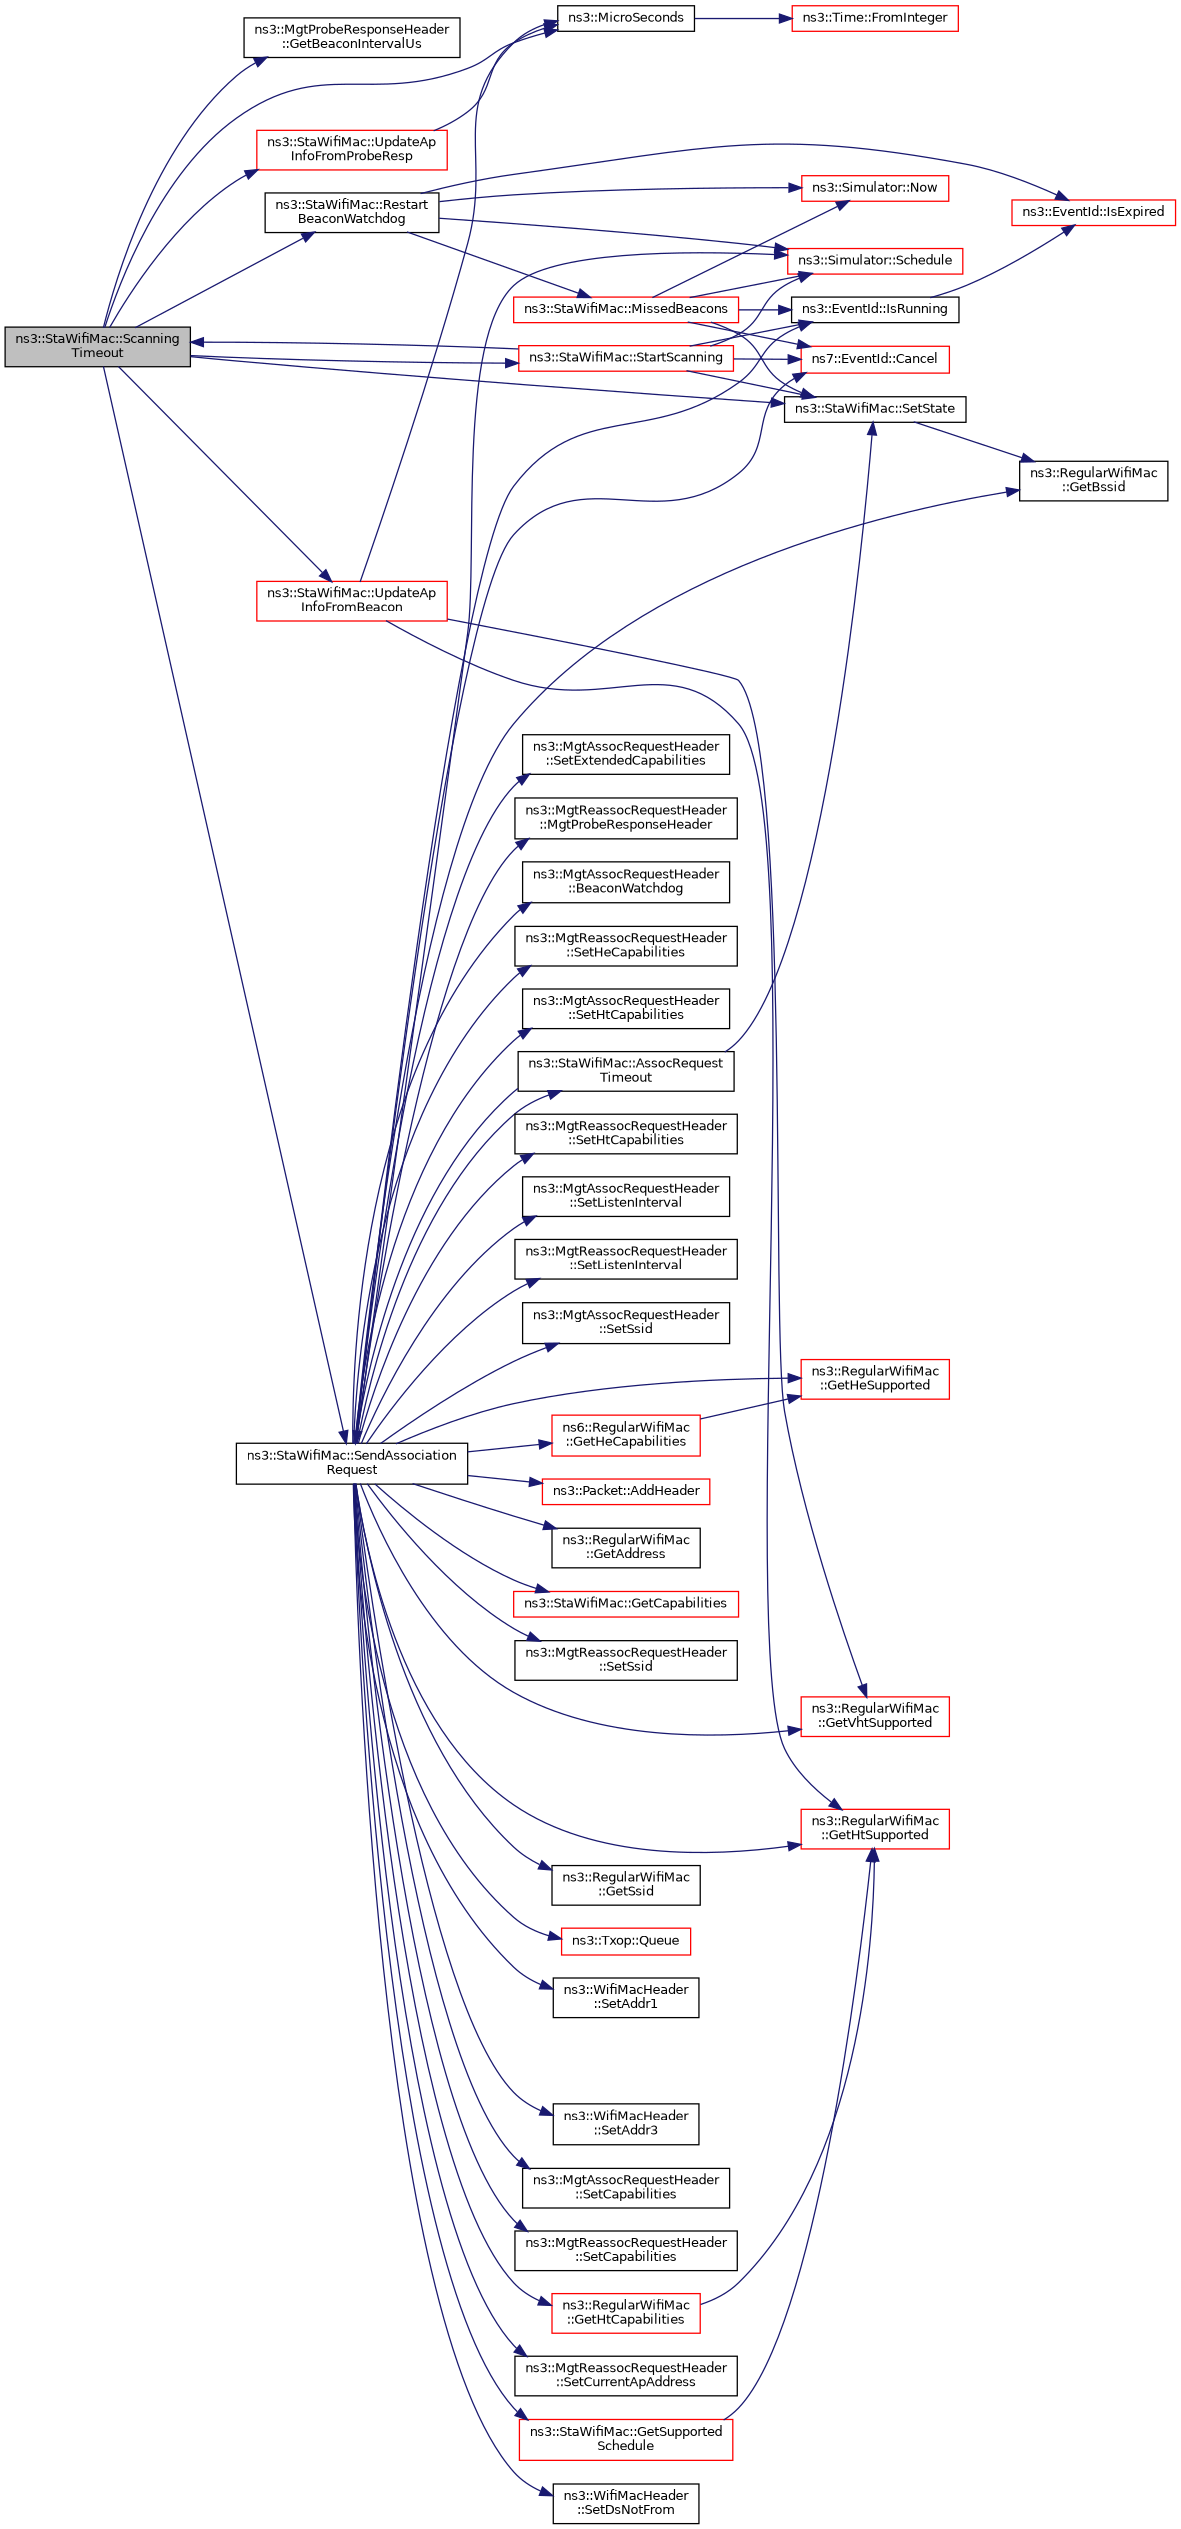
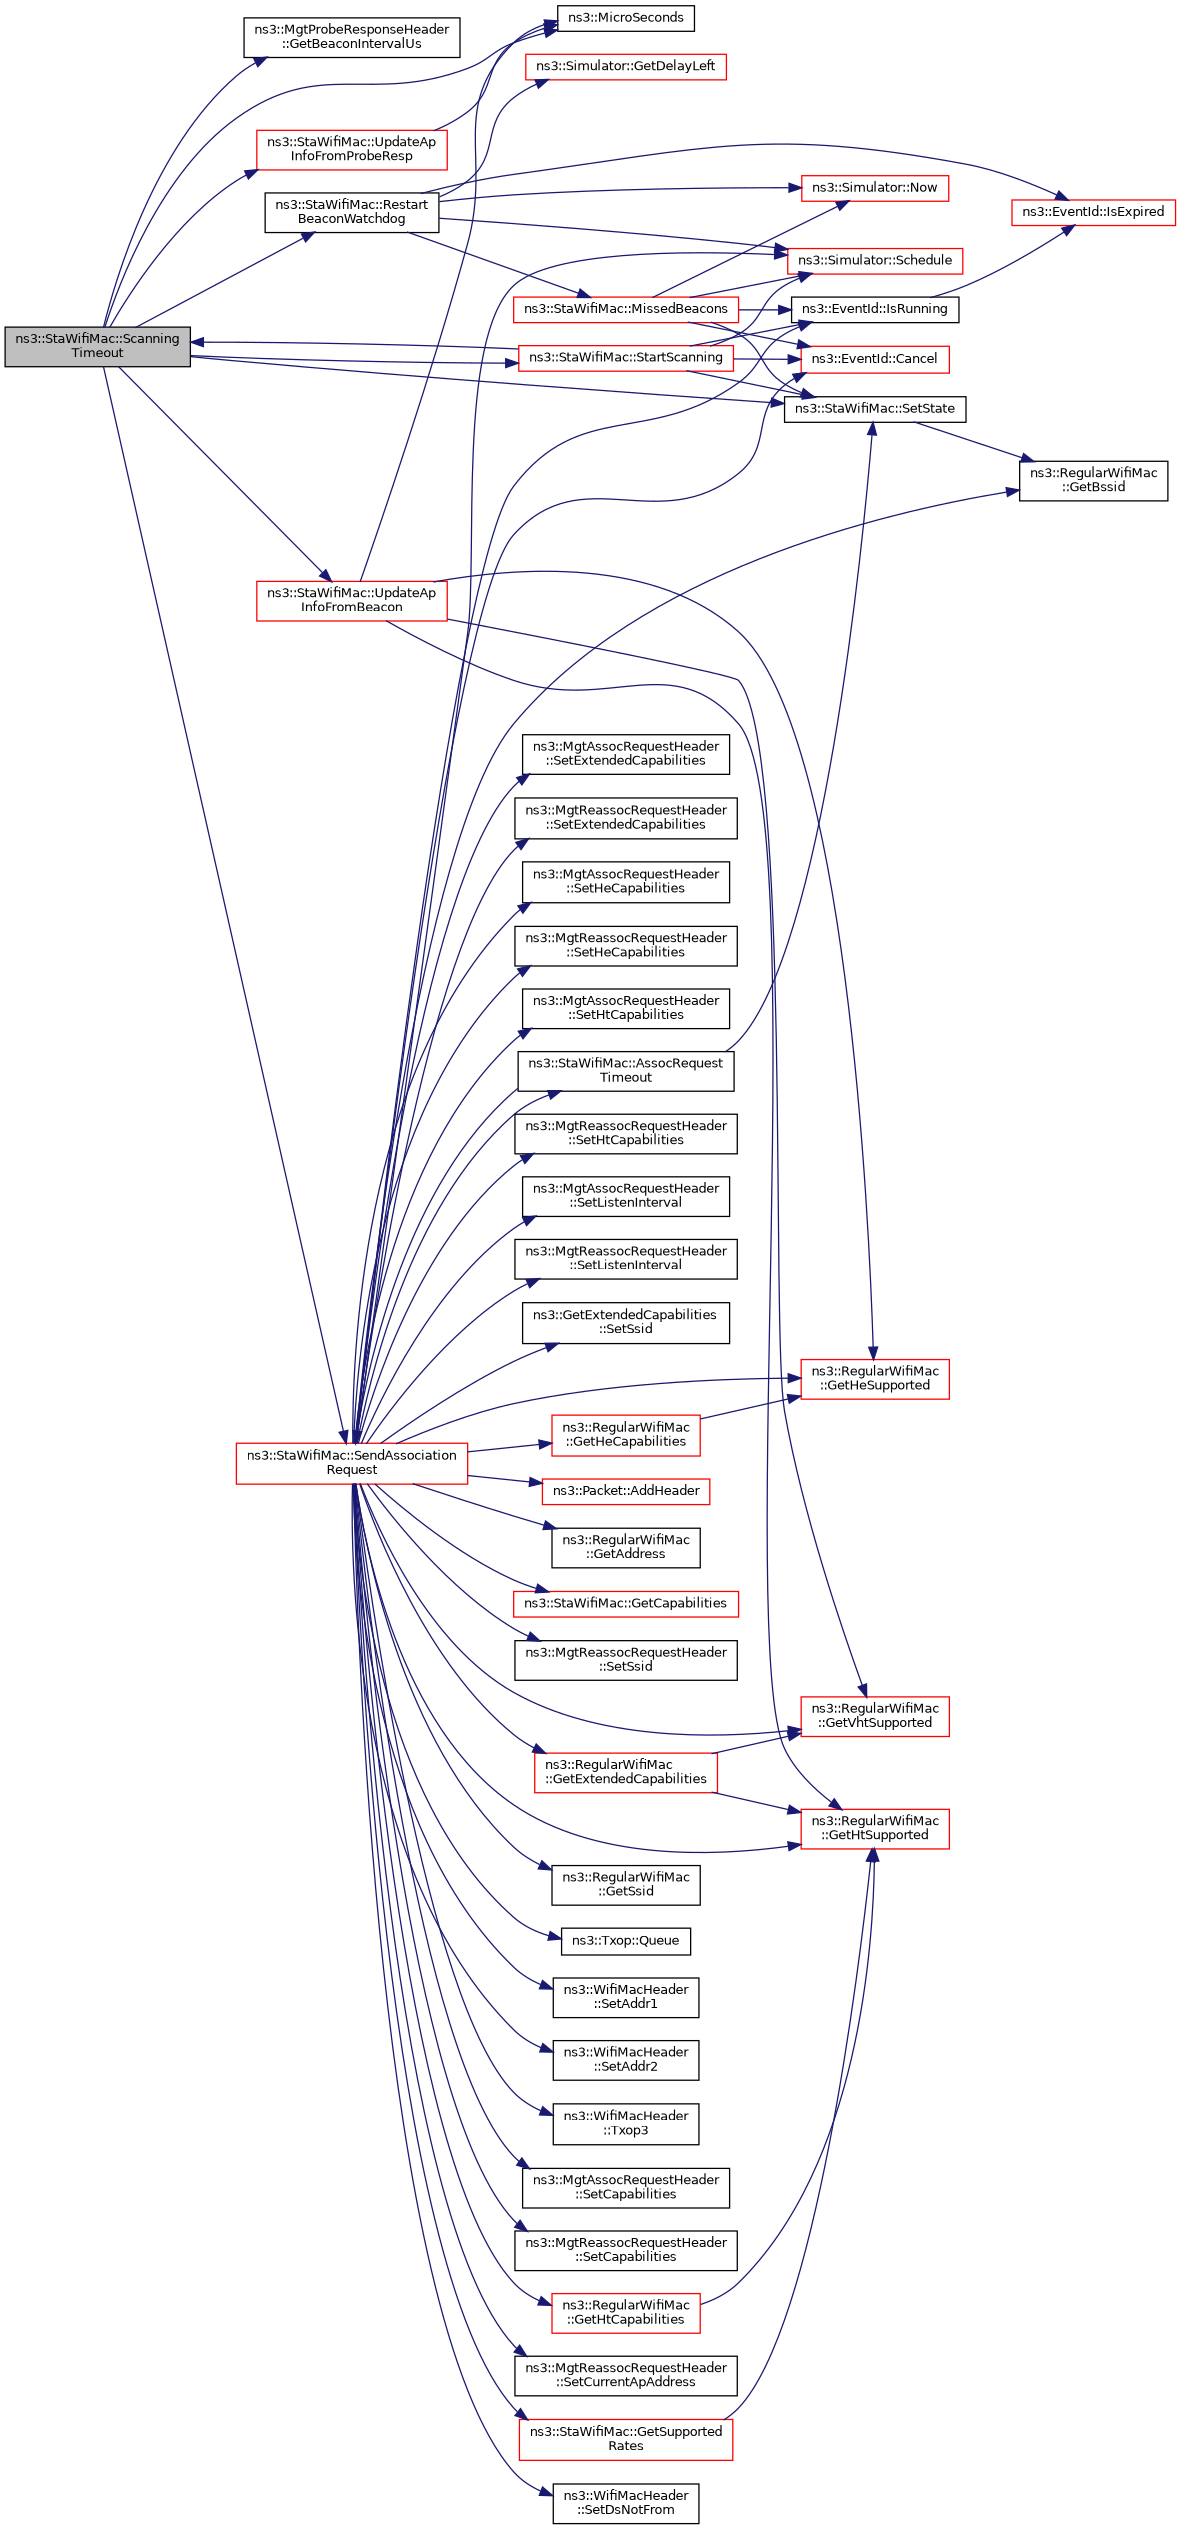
(875, 19) -> none
none -> (626, 67)
(875, 360) -> (875, 360)
none -> (812, 797)
(626, 818) -> (626, 818)
(626, 882) -> (626, 882)
(626, 1323) -> (626, 1323)
(626, 1436) -> (626, 1436)
(352, 1464) -> (352, 1464)
none -> (626, 1773)
(626, 1942) -> (626, 1942)
none -> (626, 2060)
(626, 2124) -> (626, 2124)
(626, 2440) -> (626, 2440)
